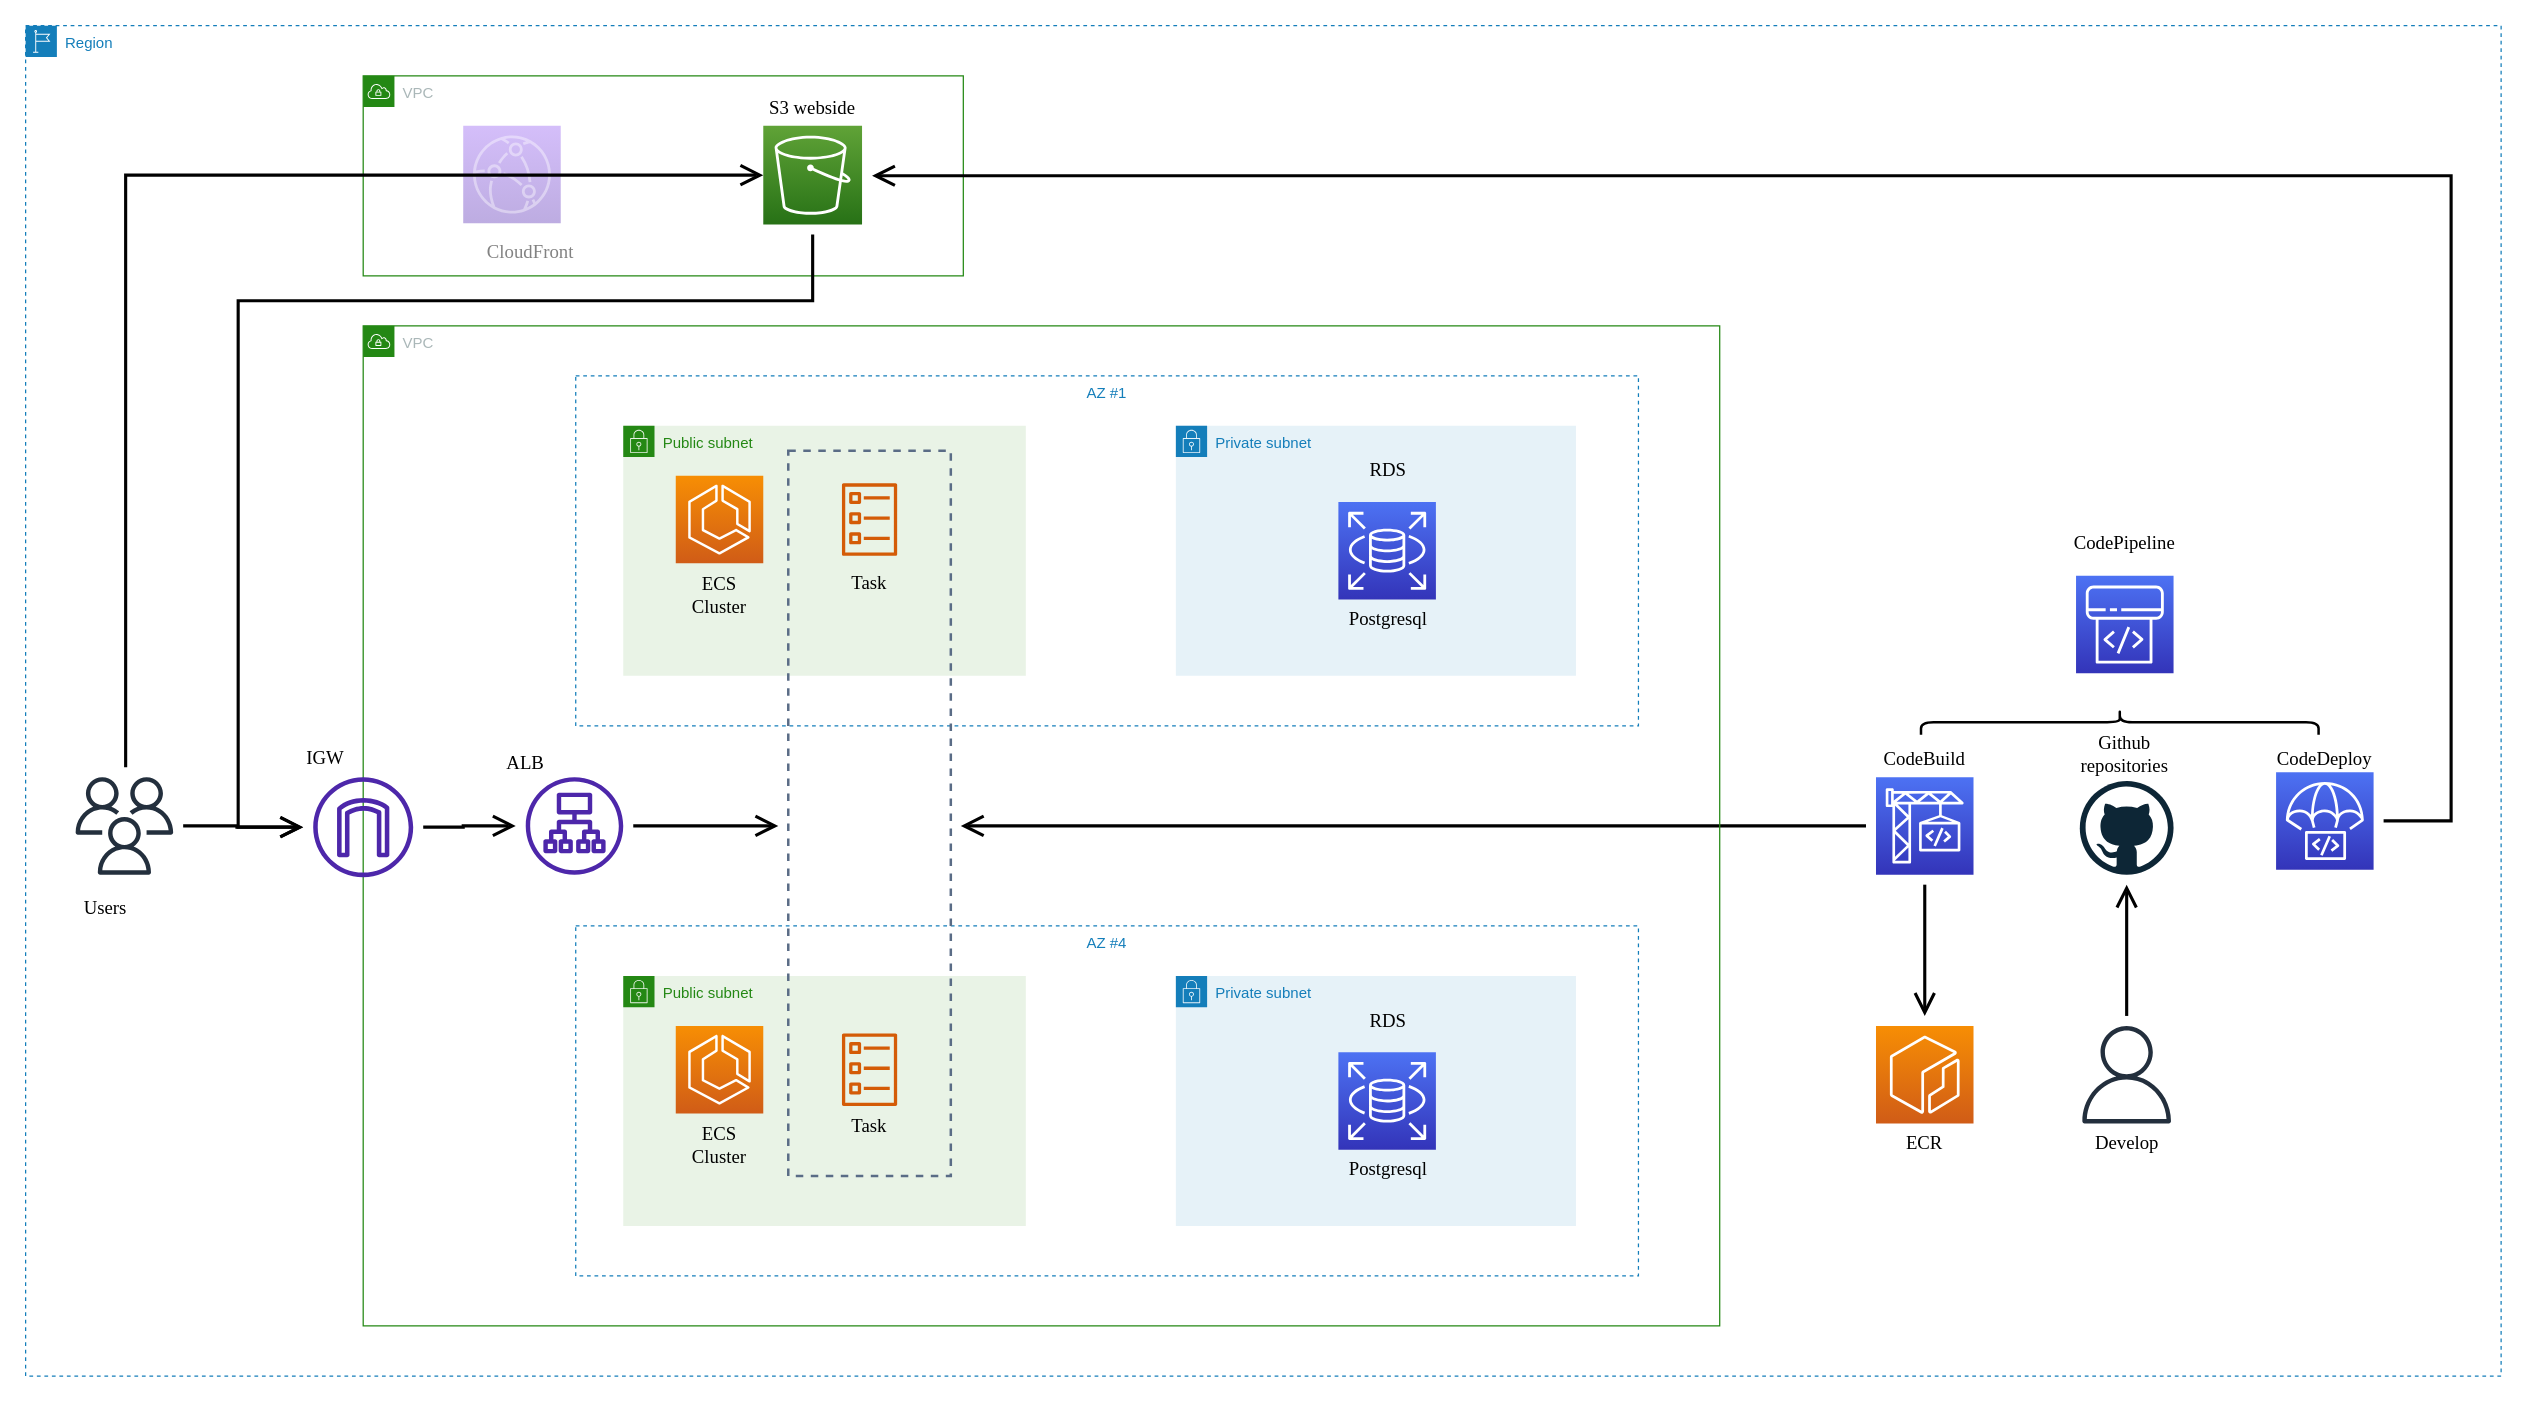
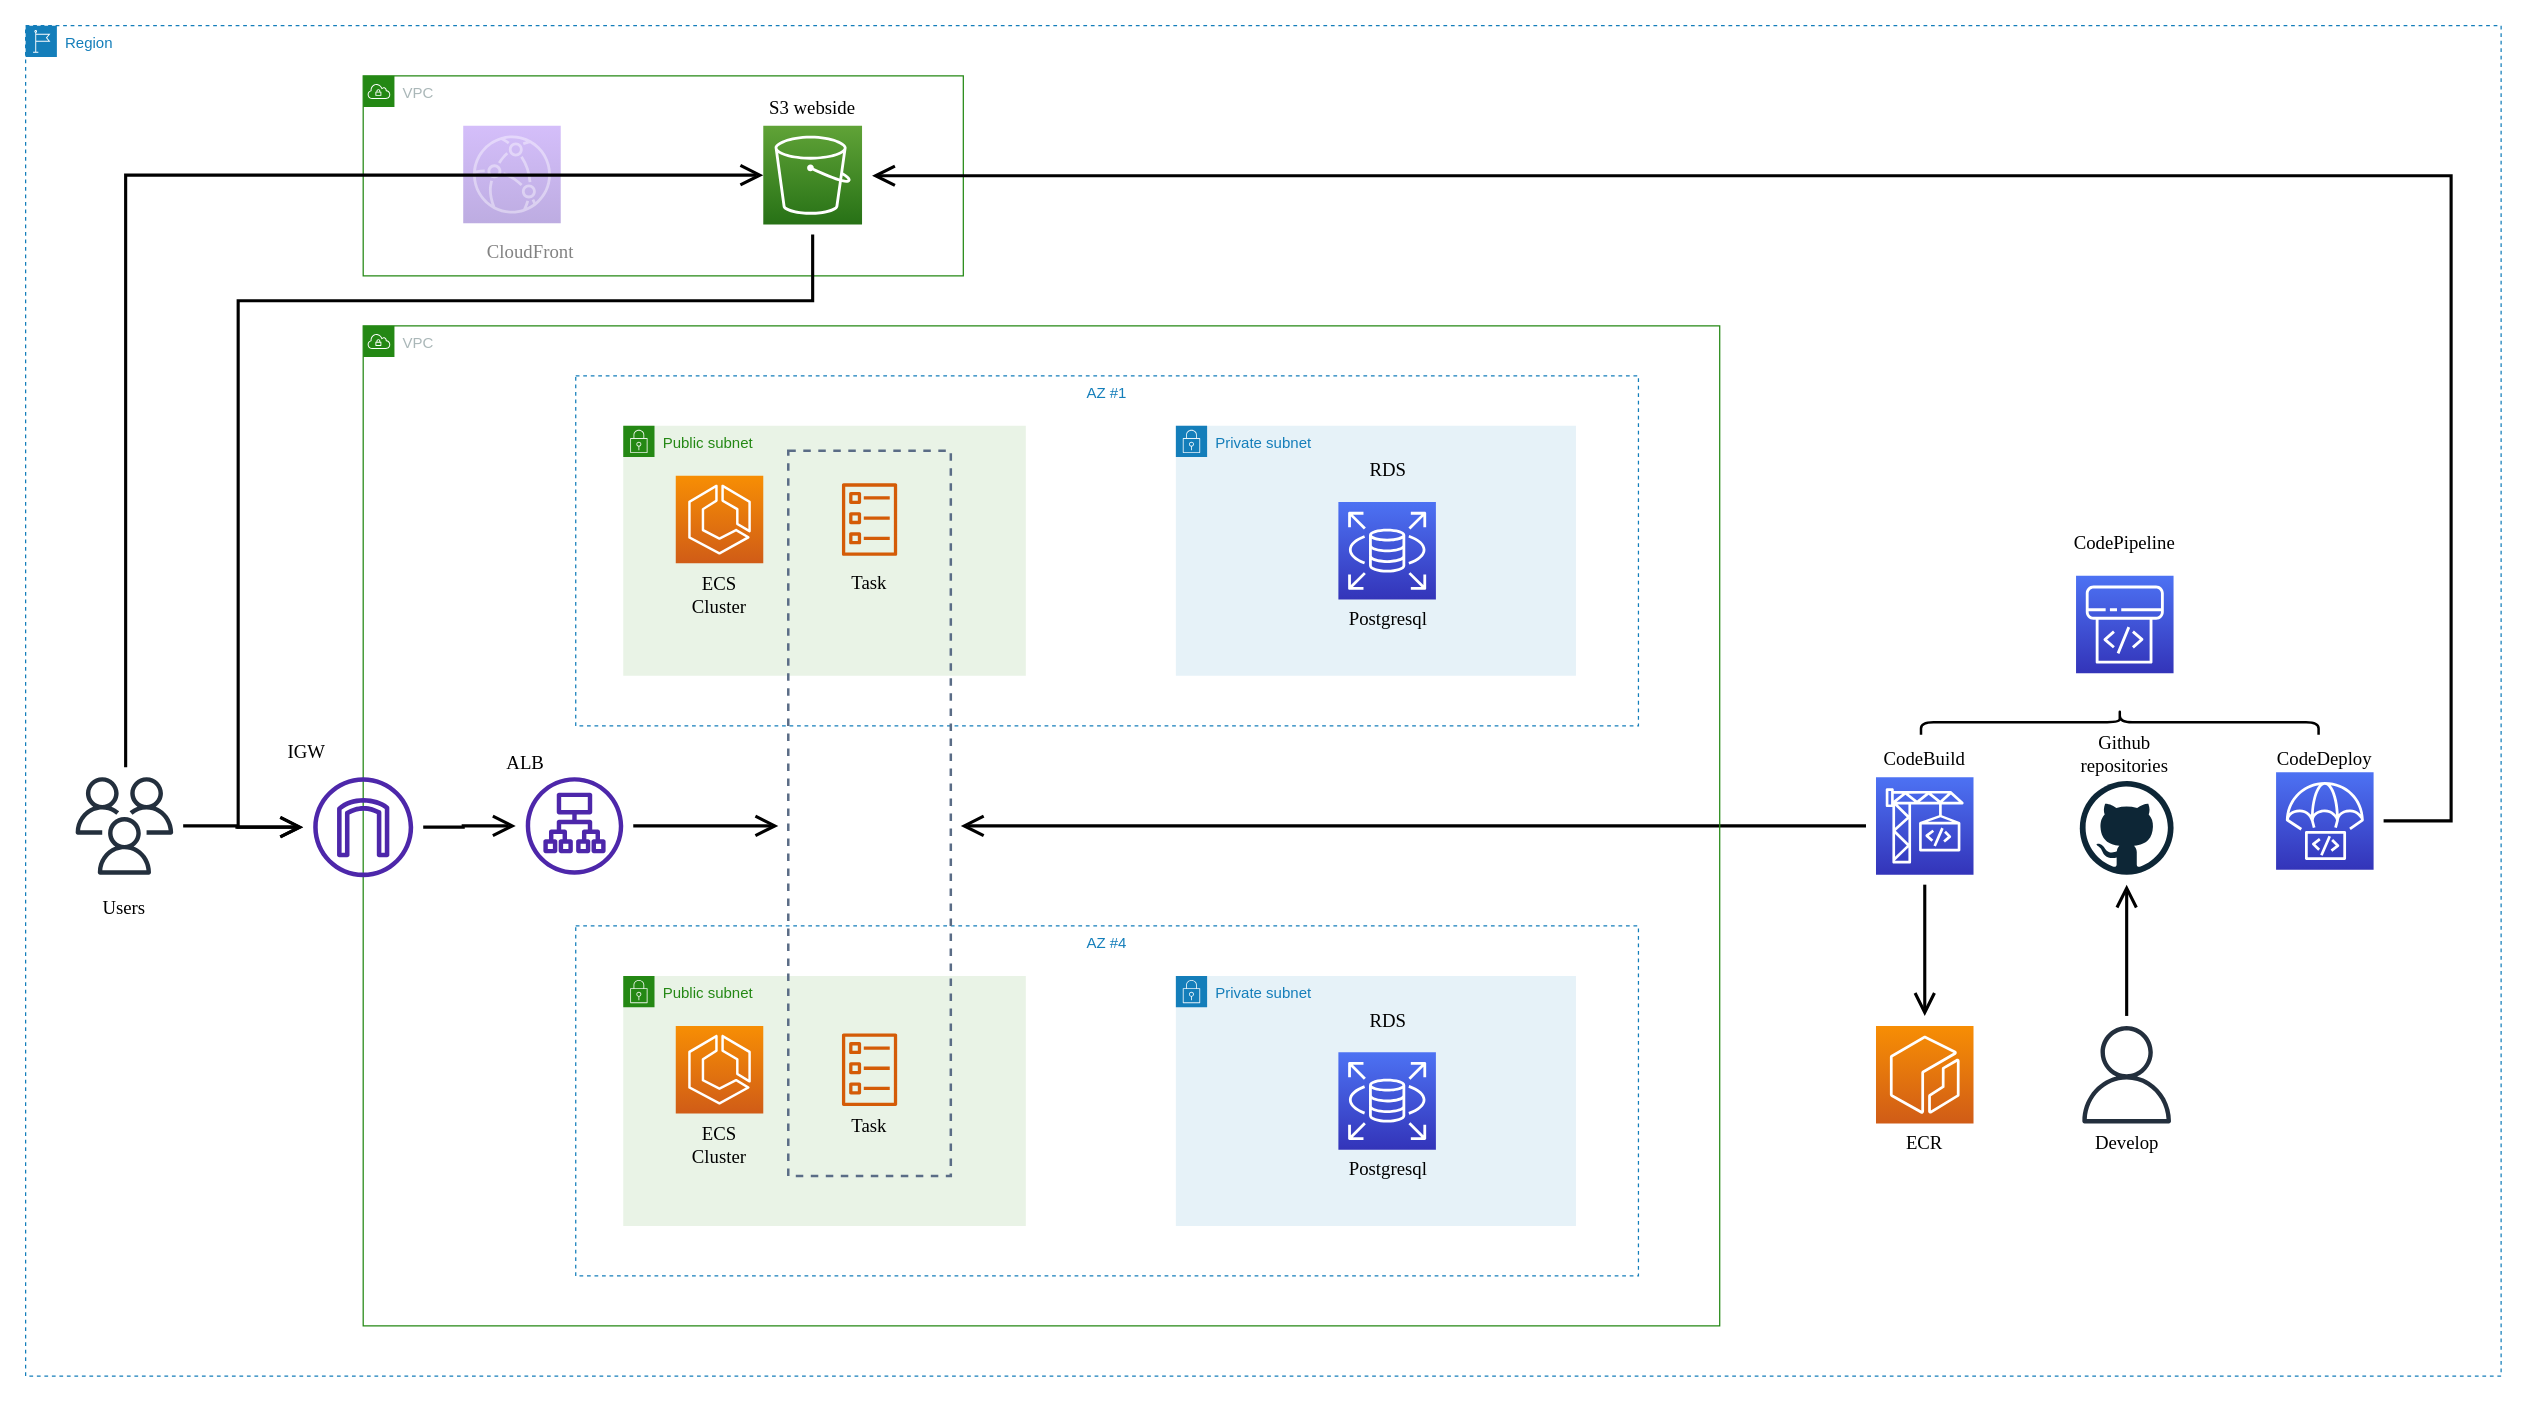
(326, 757) -> (307, 751)
(106, 907) -> (124, 907)
